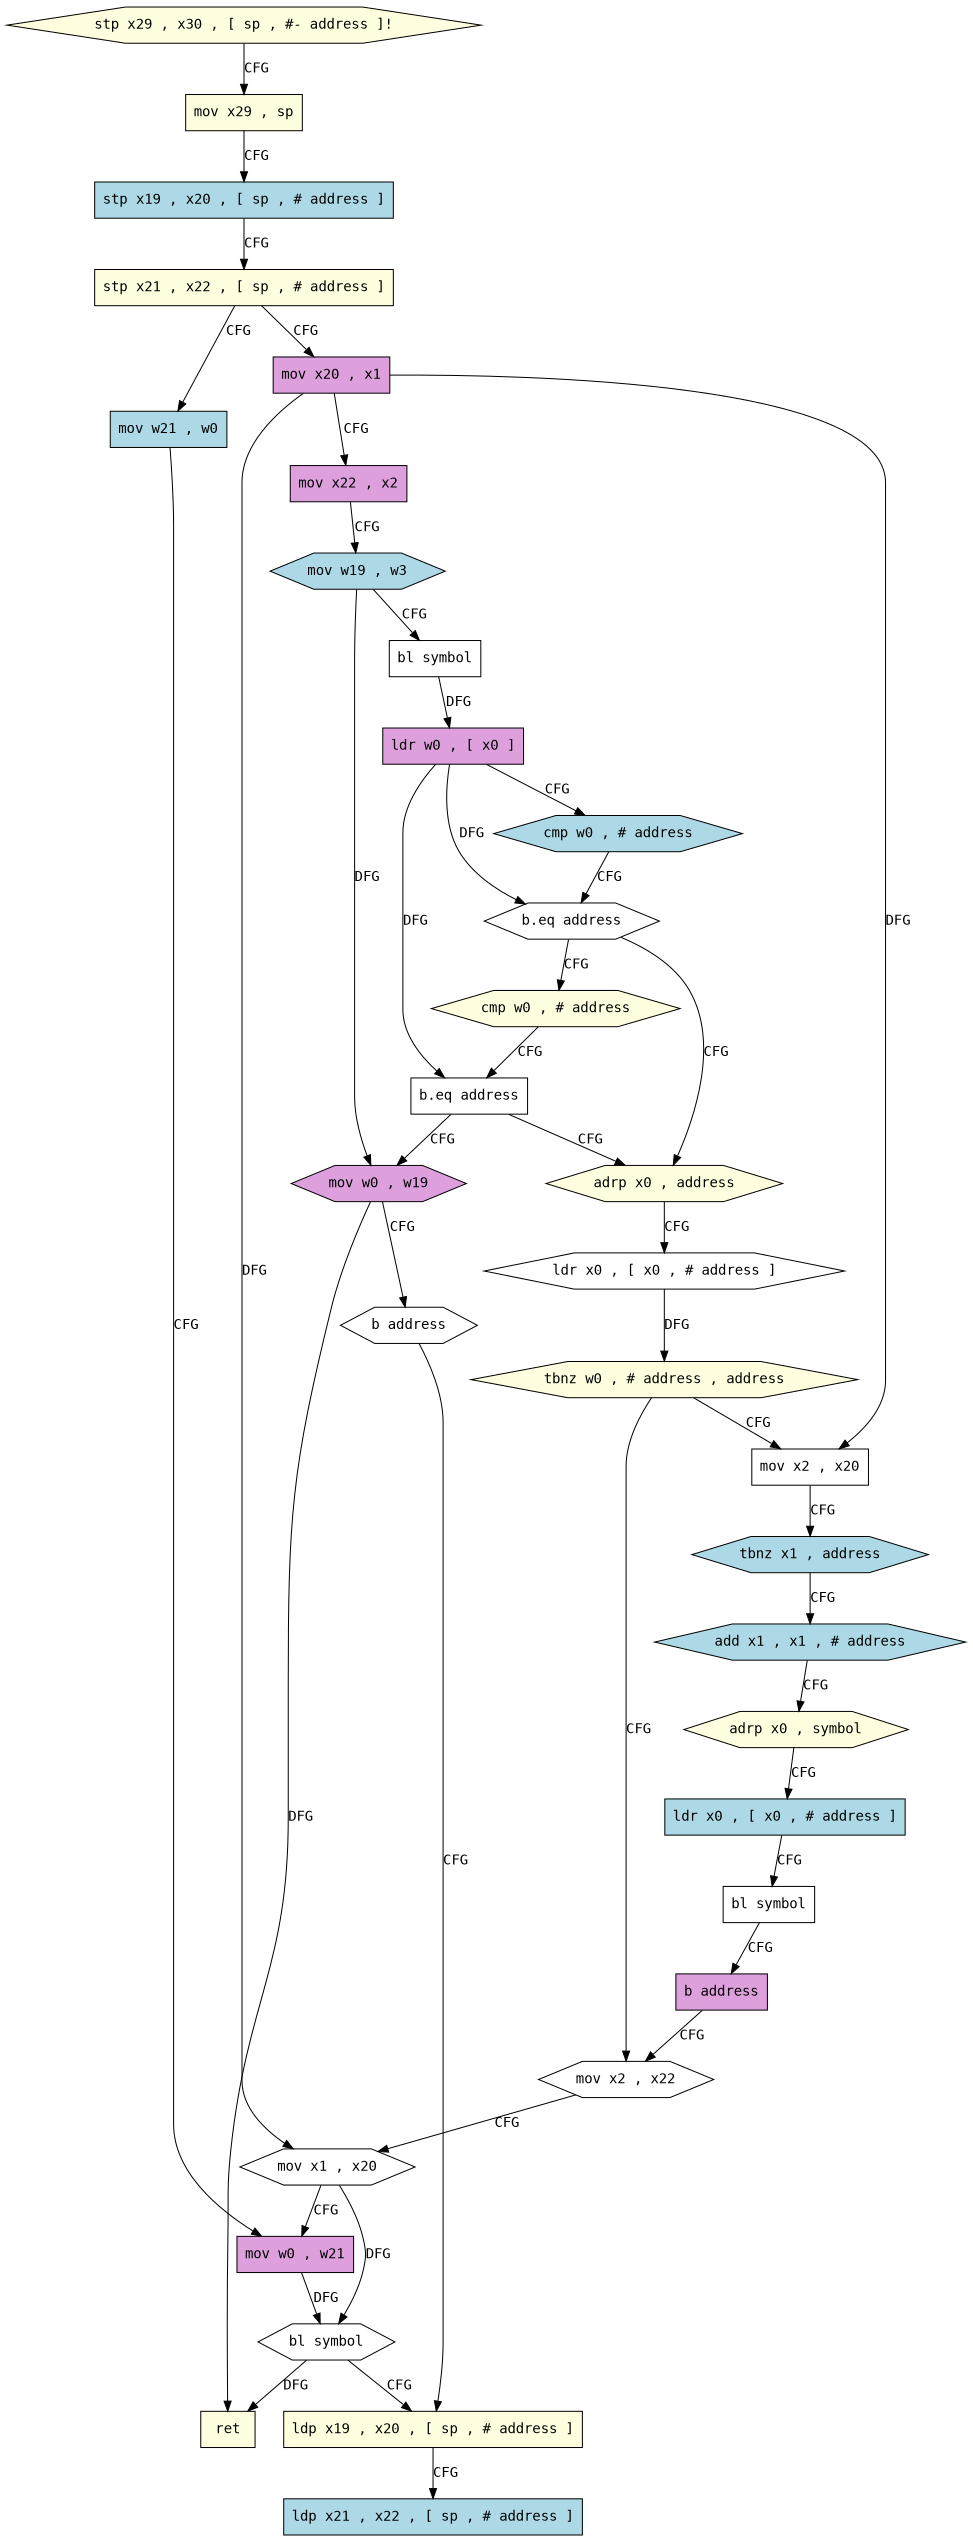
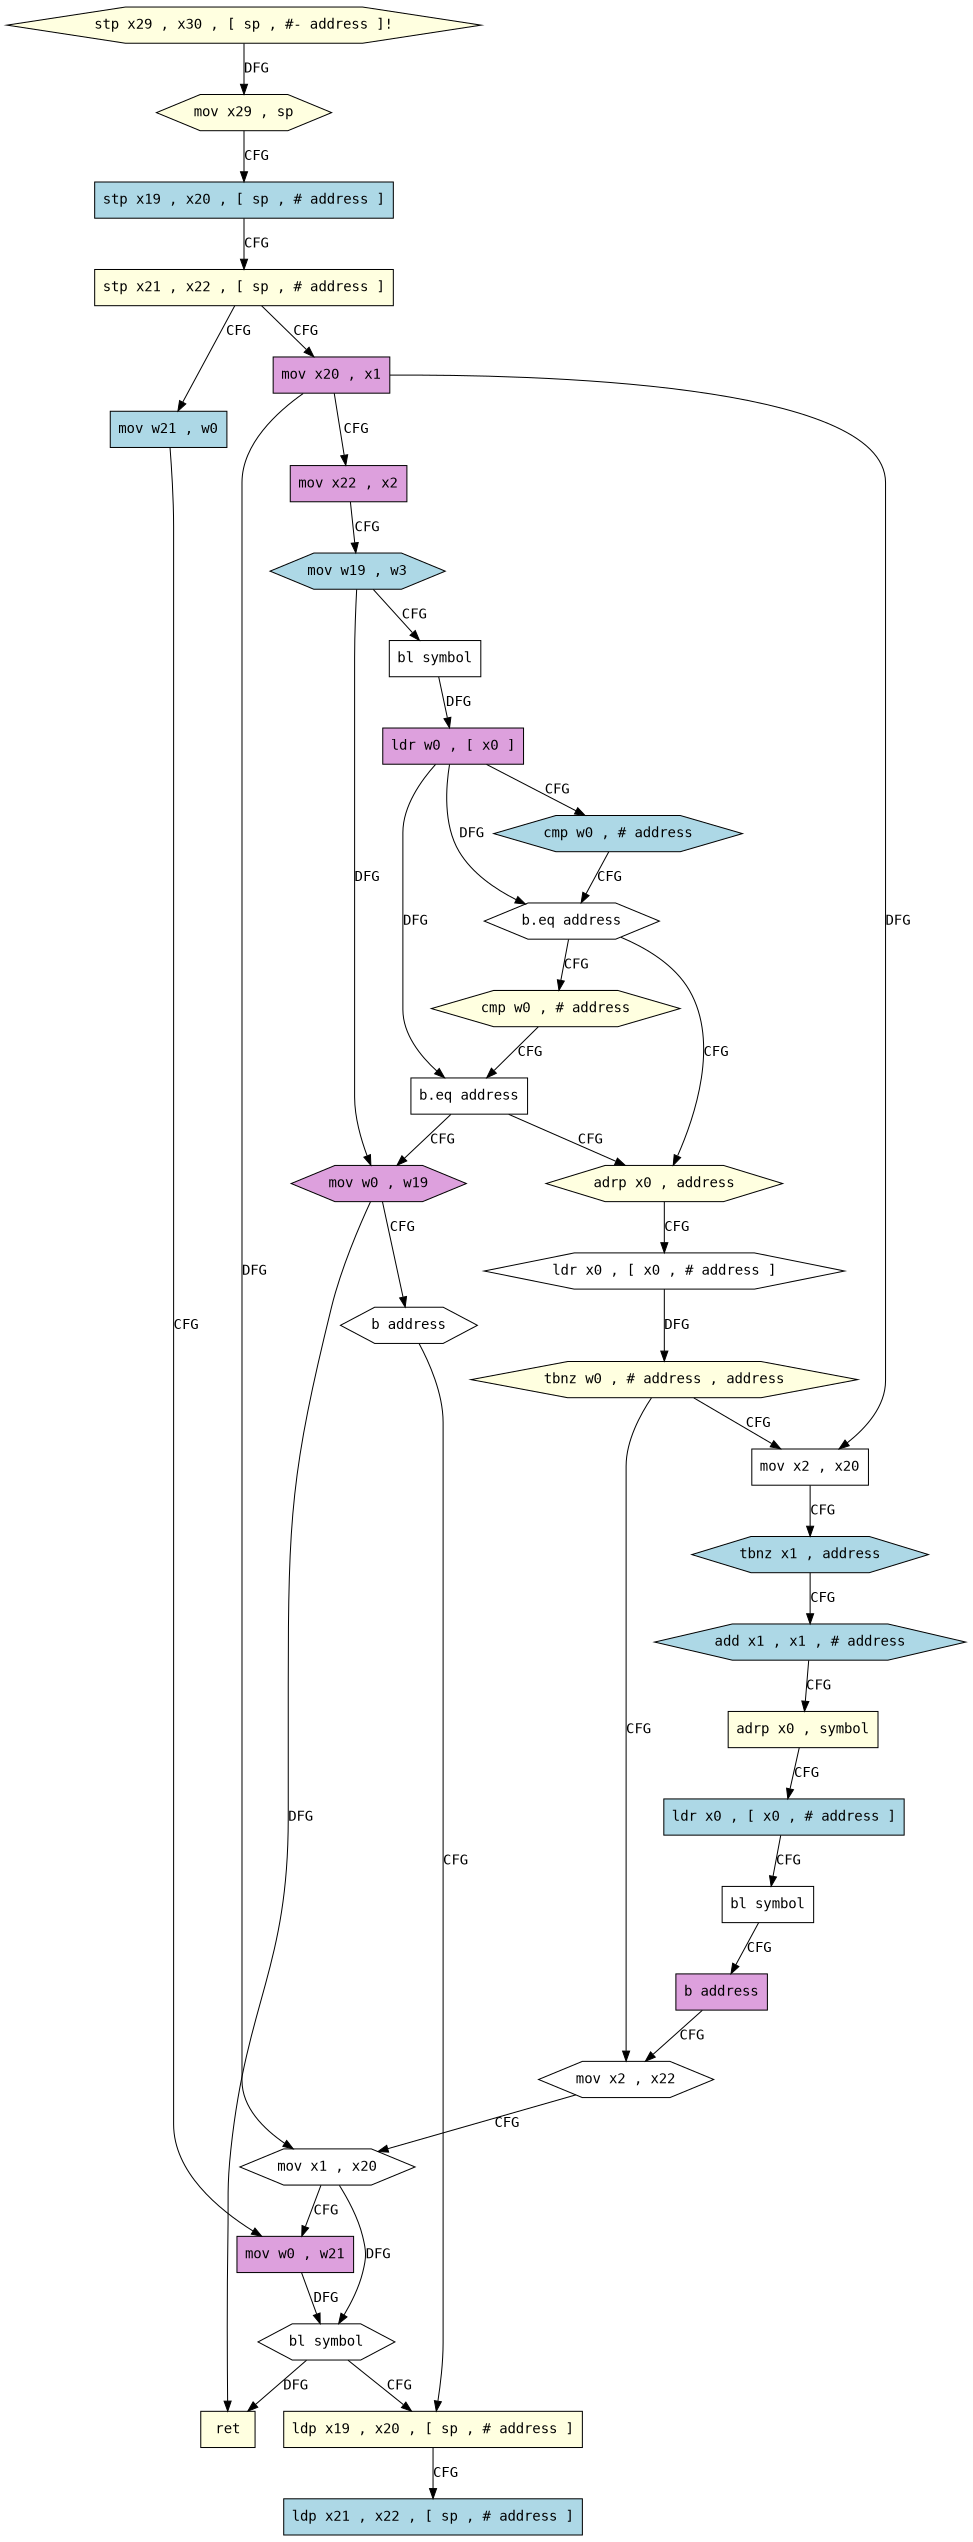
(257, 69) -> (257, 69)
(244, 113) -> (244, 113)
(796, 1730) -> (803, 1730)
